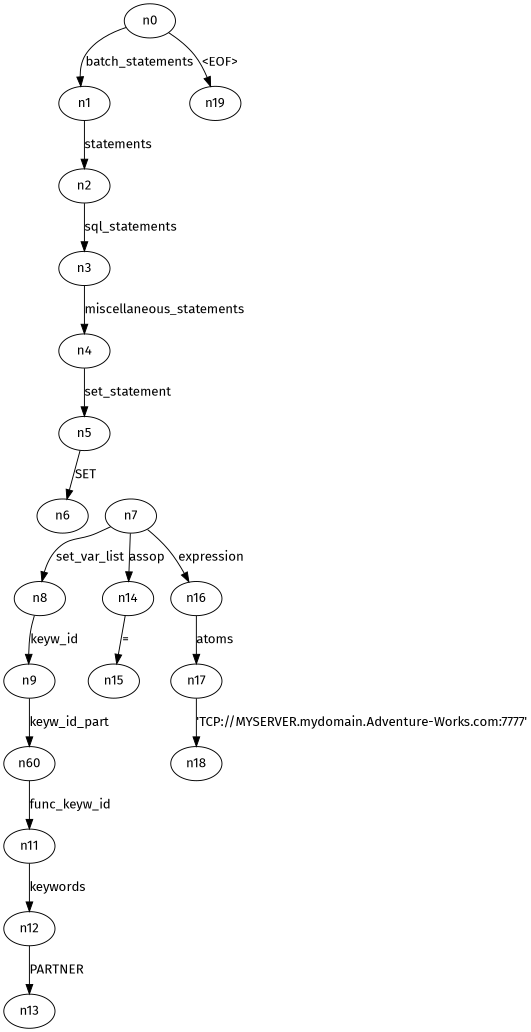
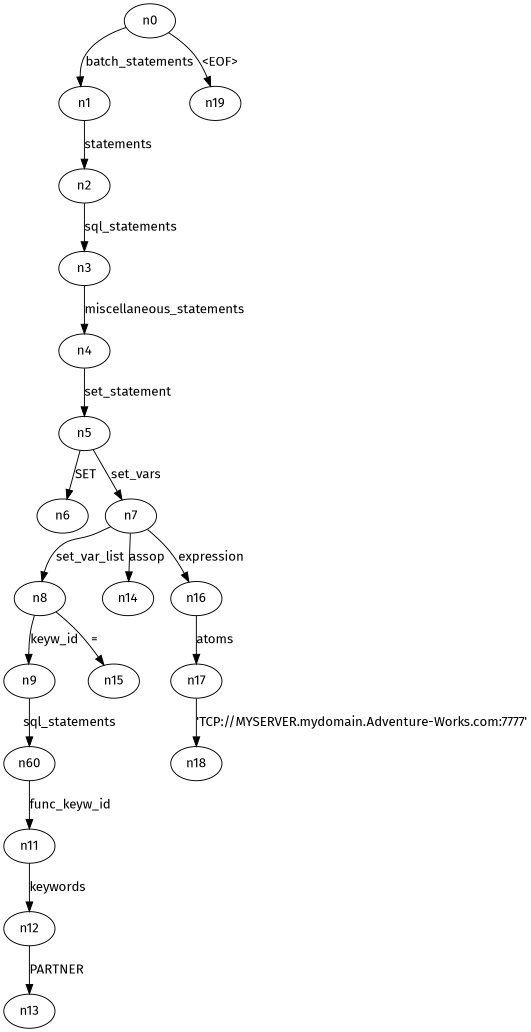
none -> (105, 471)
(122, 635) -> (79, 633)
(70, 722) -> (70, 722)
